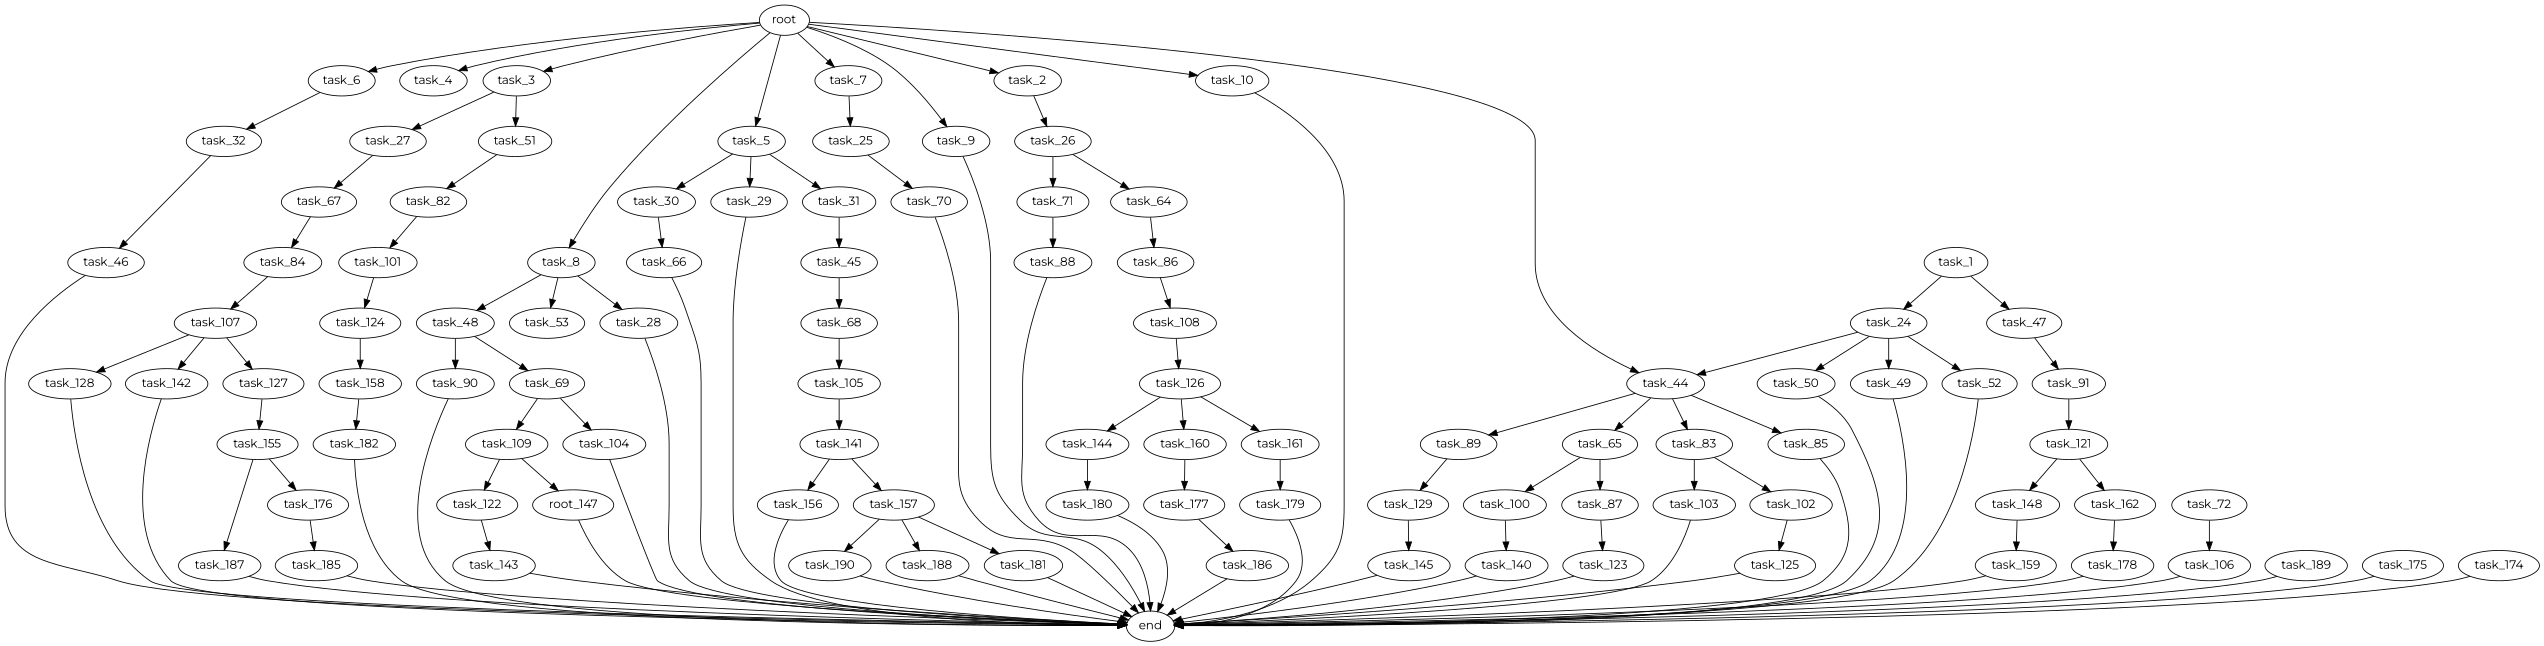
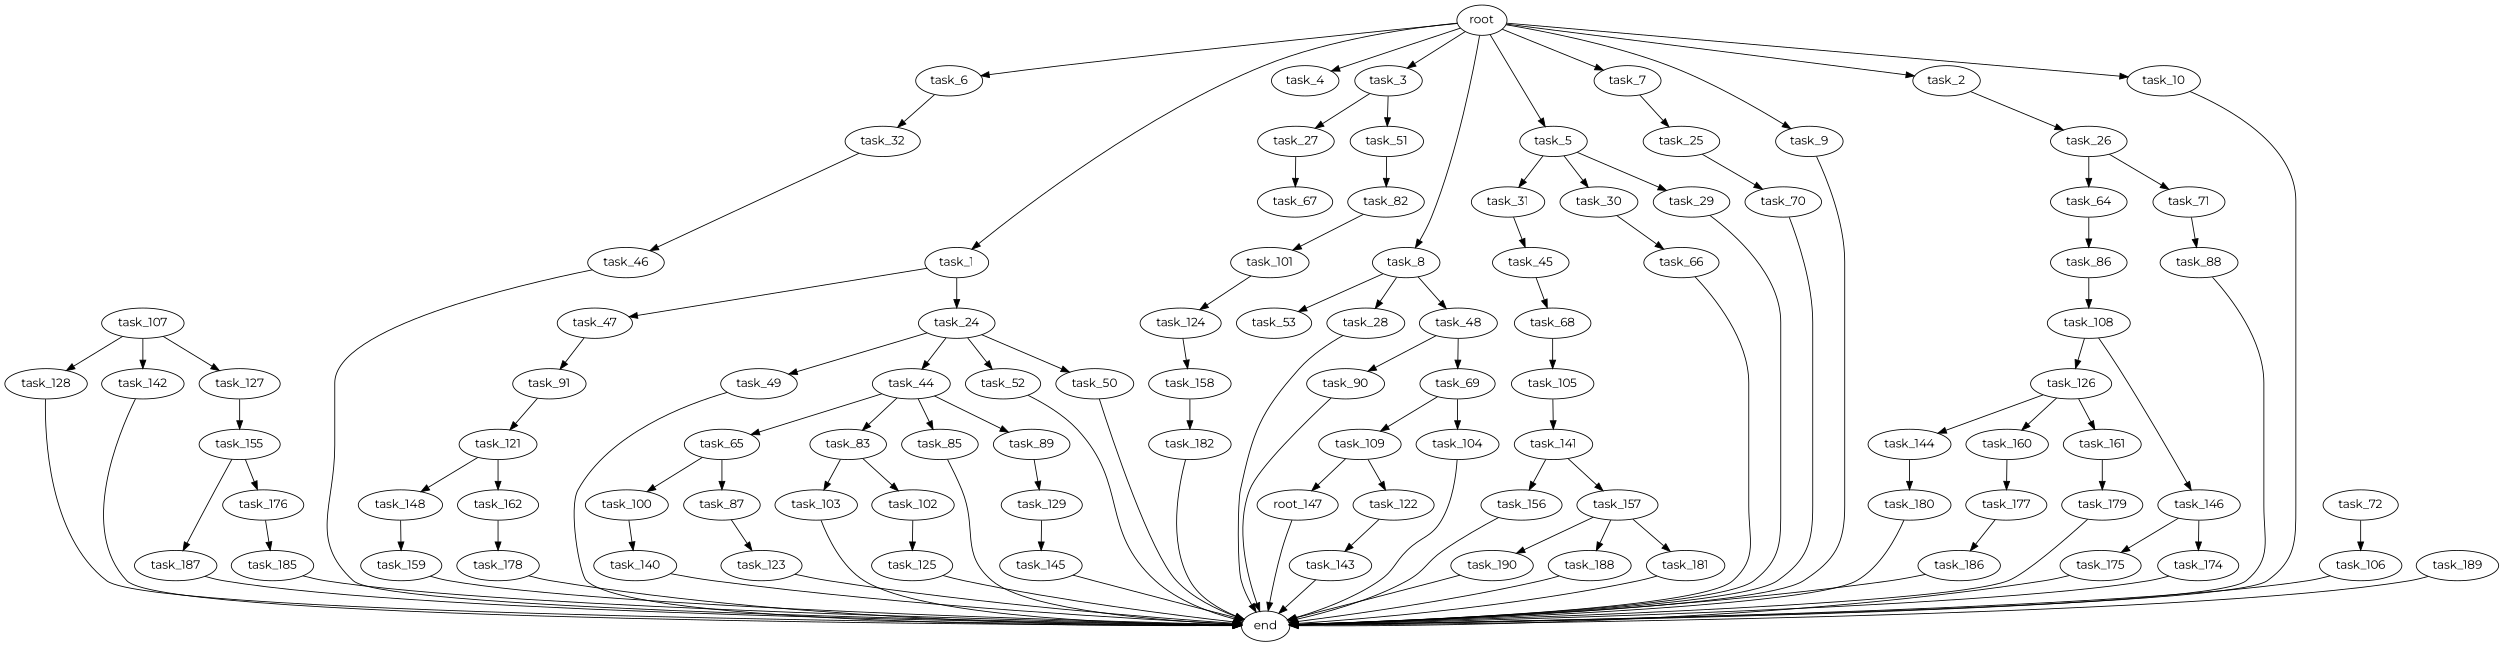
(1316, 69) -> (1201, 95)
(283, 263) -> none
none -> (2199, 505)
